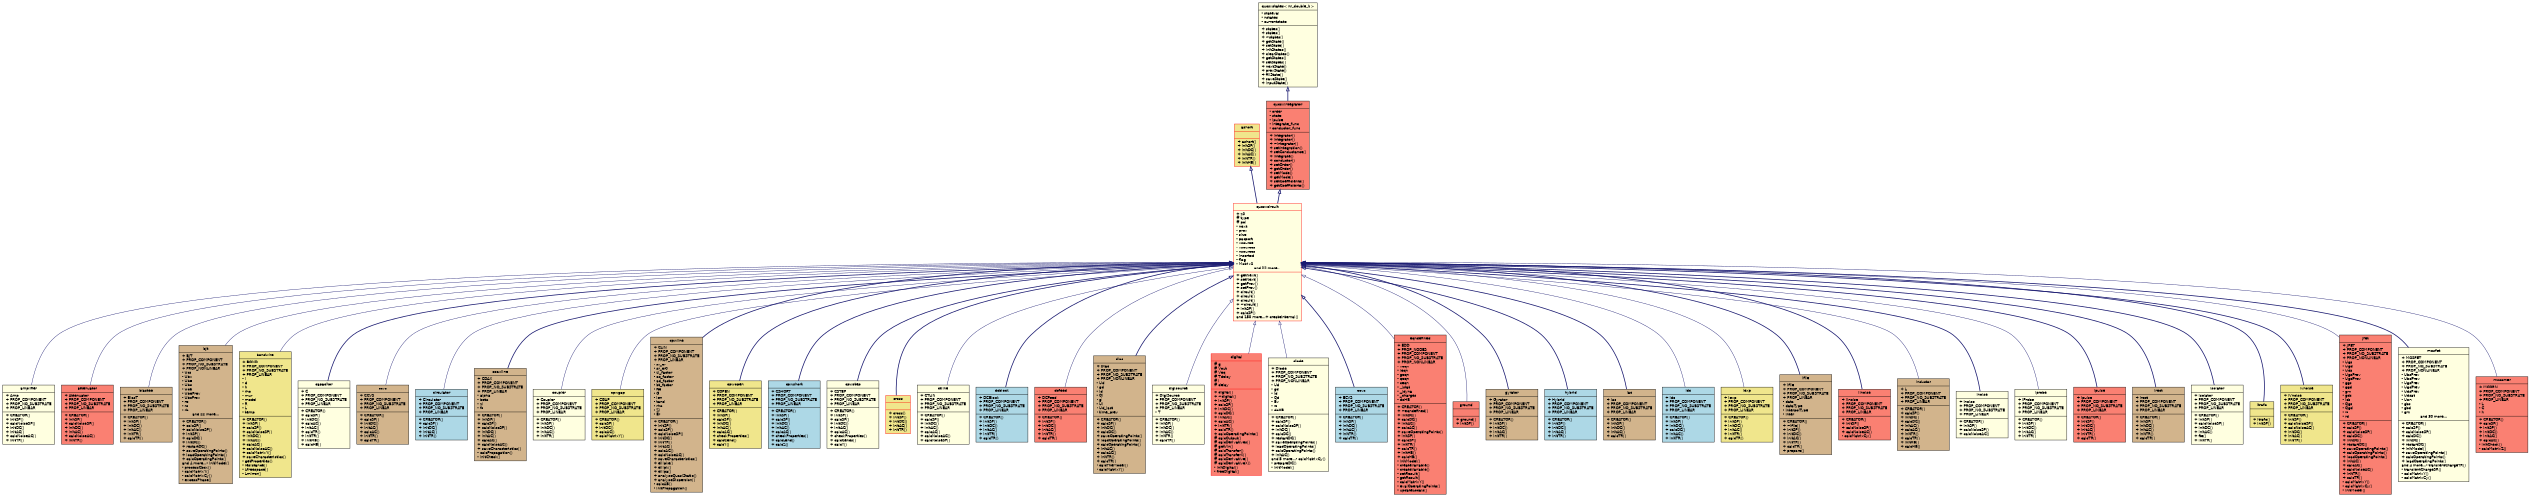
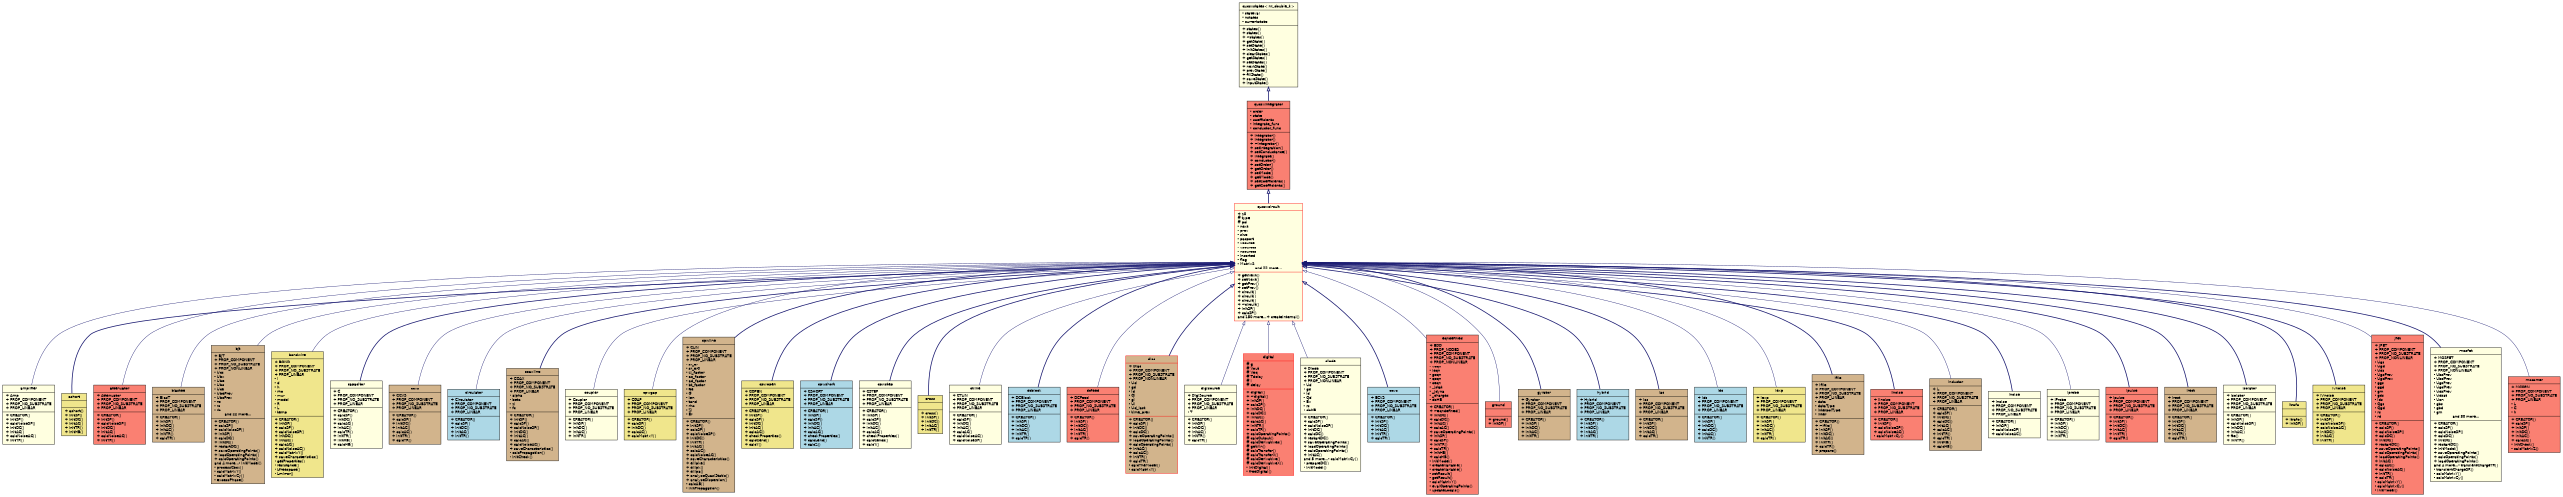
(1276, 120) -> (1262, 120)
(1247, 145) -> (74, 415)
(1254, 187) -> (567, 289)
(898, 415) -> (930, 415)
(1119, 415) -> (1152, 415)
